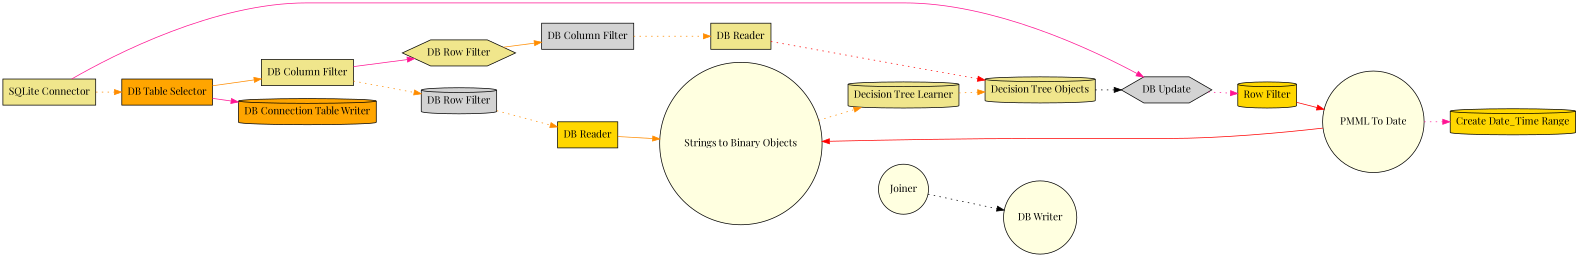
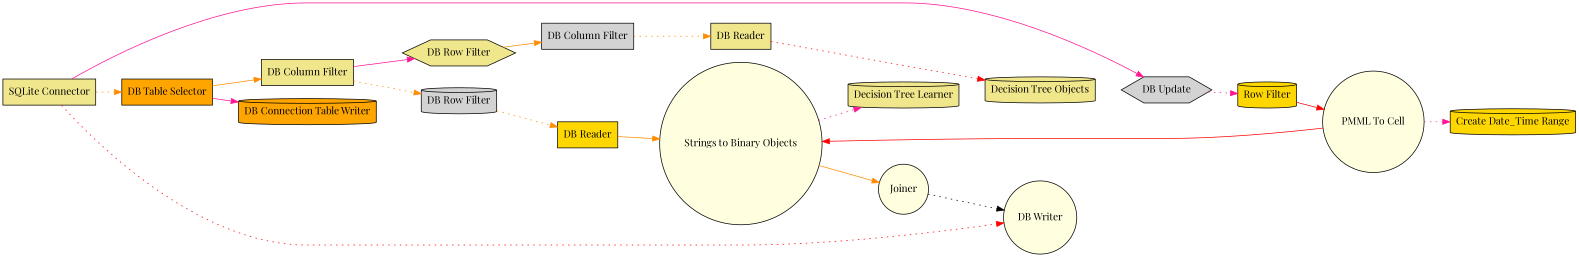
(1105, 90) -> none
(968, 93) -> none
(836, 115) -> (836, 115)
(1373, 122) -> (1373, 122)
none -> (846, 173)
none -> (507, 245)
